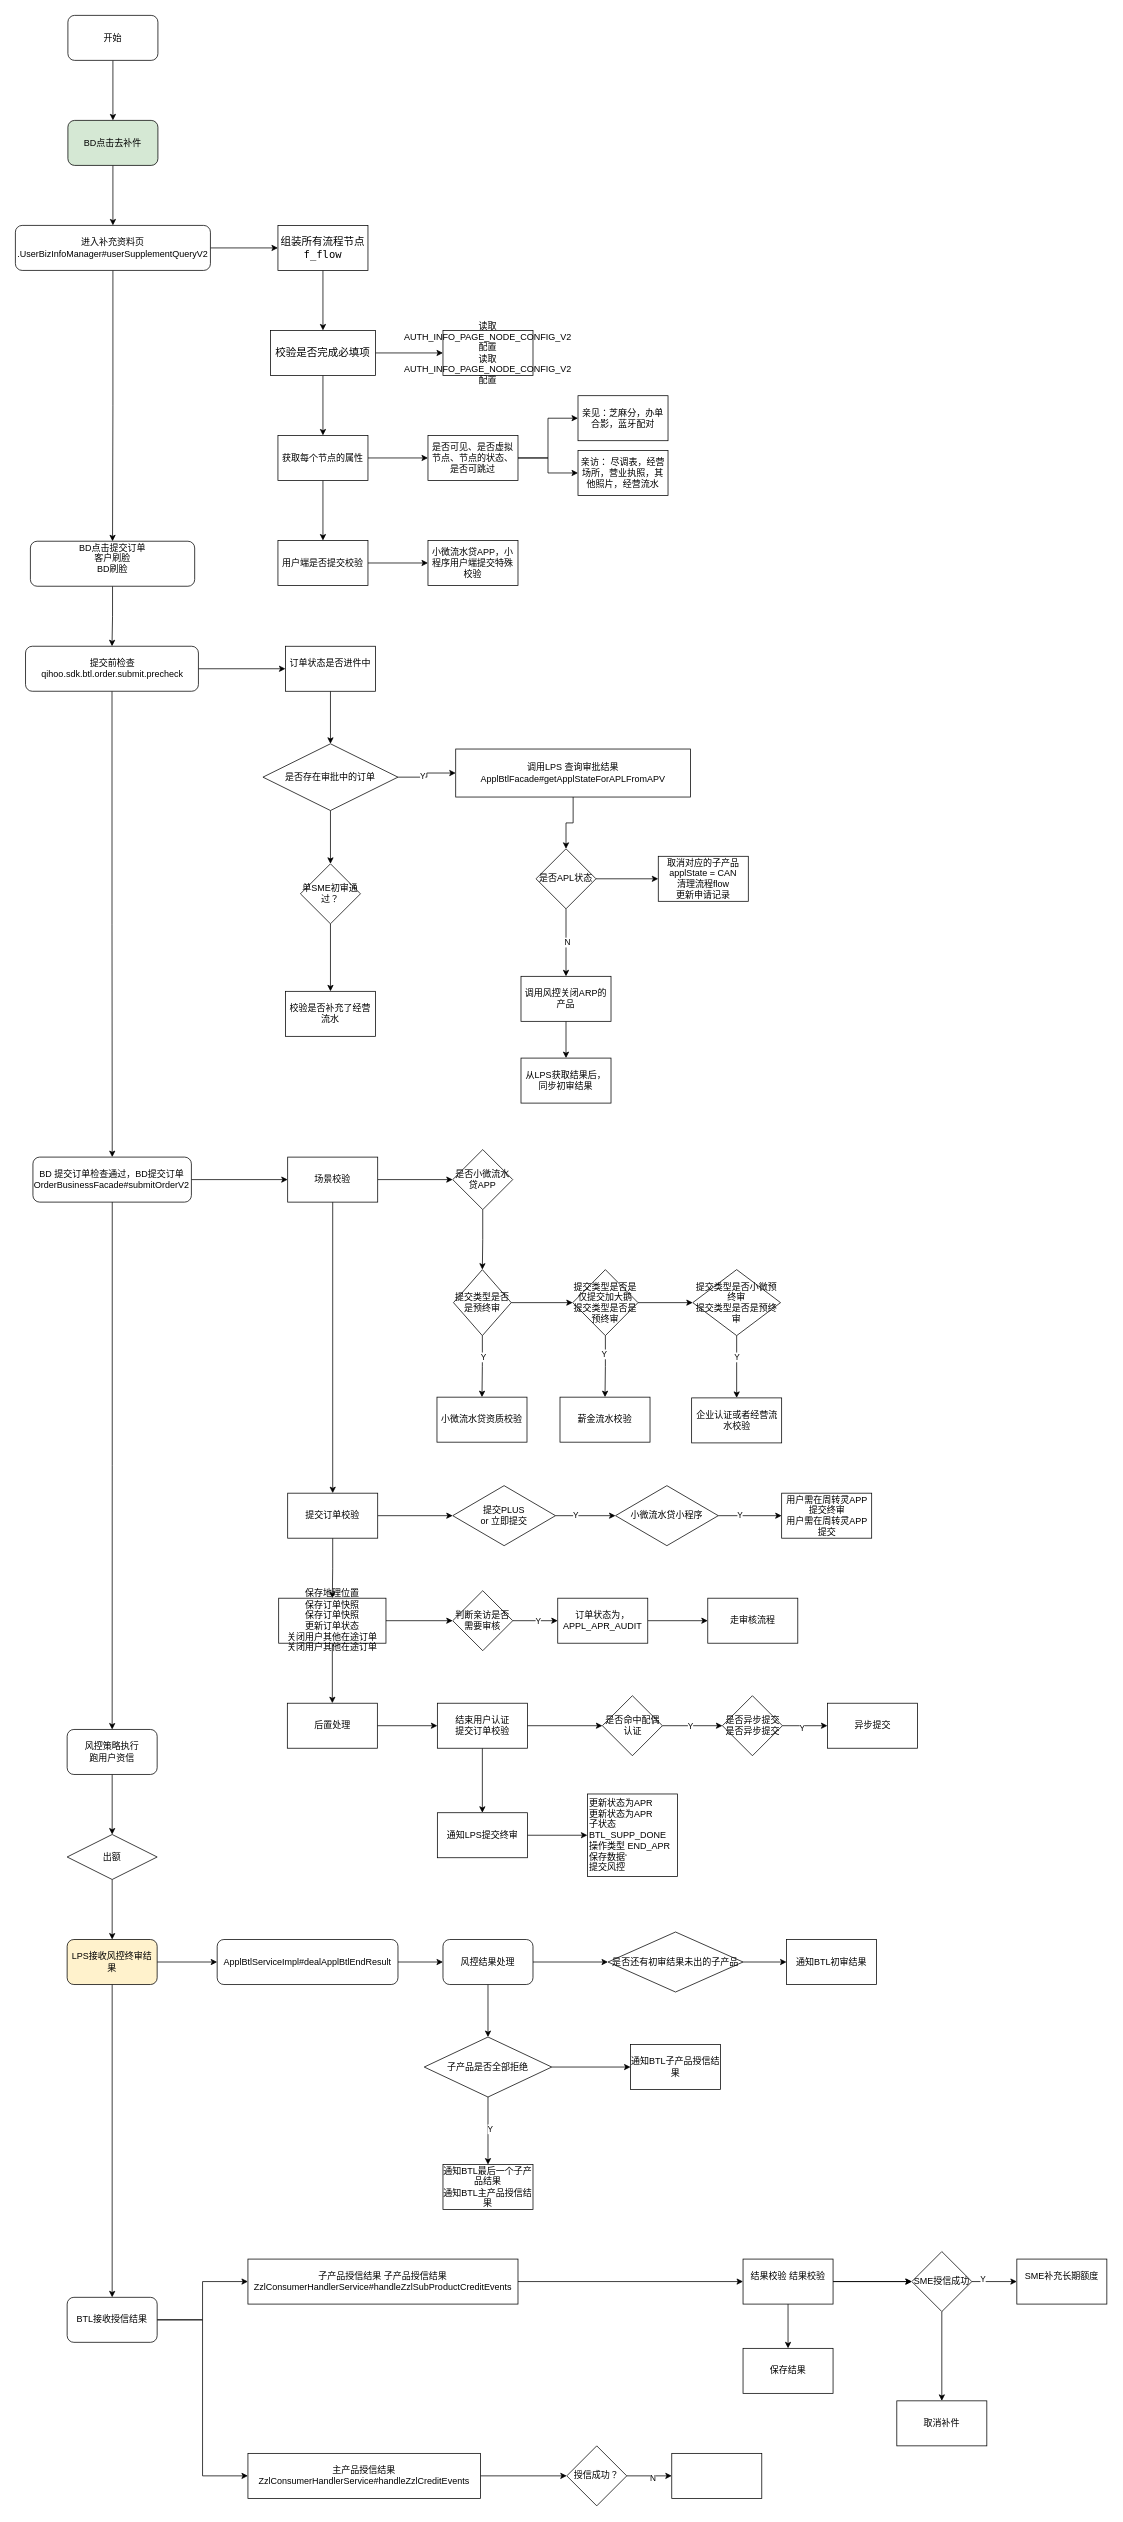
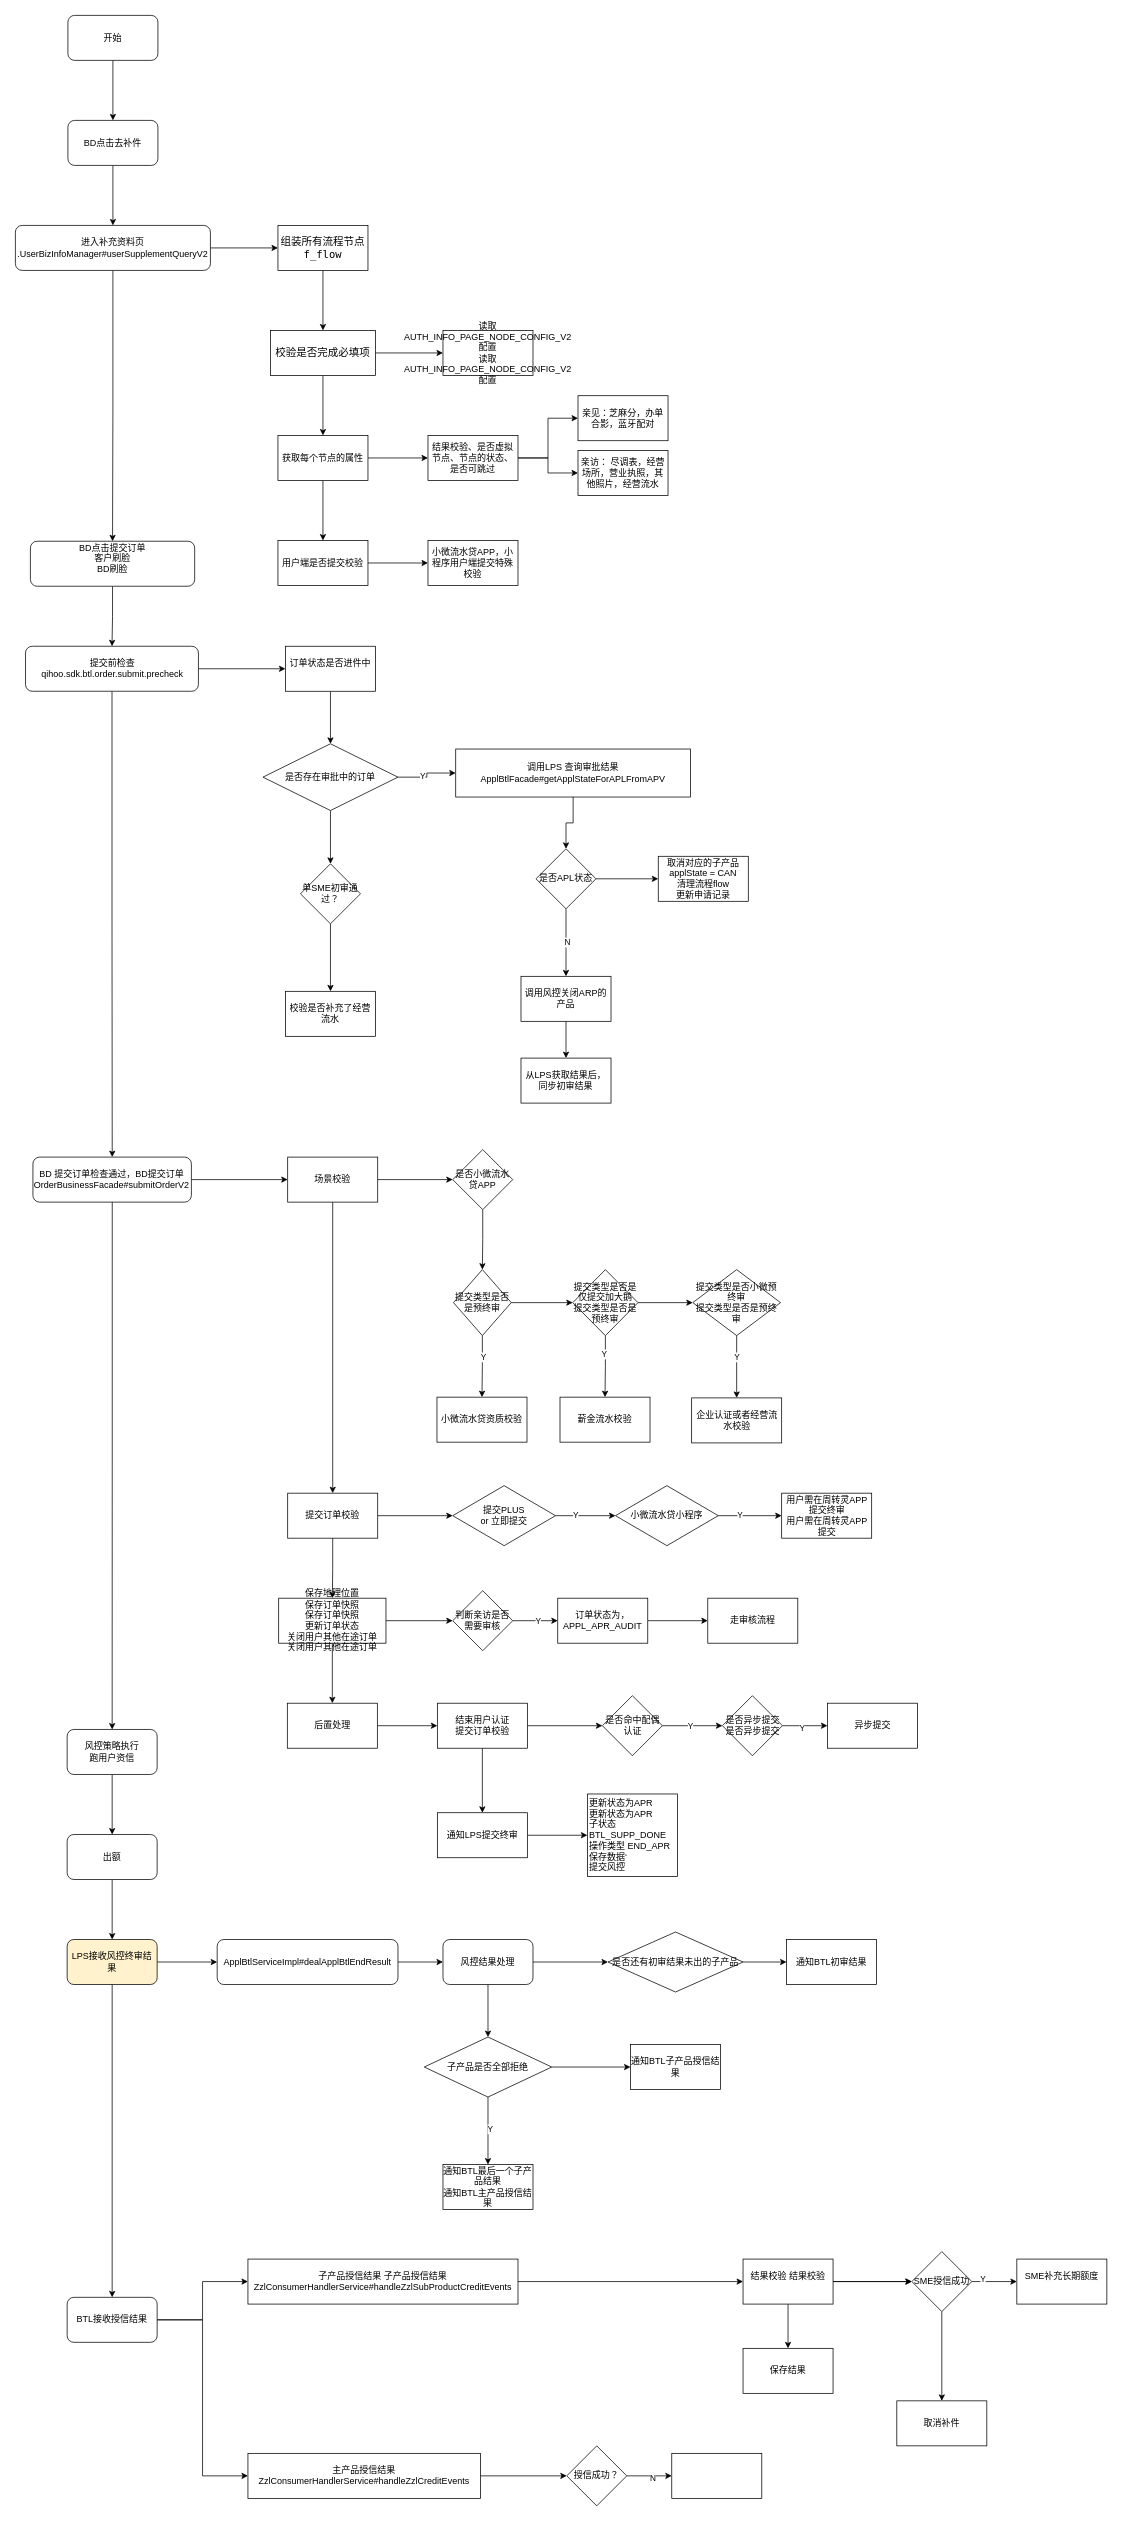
(113, 143) -> (113, 143)
(473, 458) -> (473, 458)
(112, 1857) -> (112, 1857)
